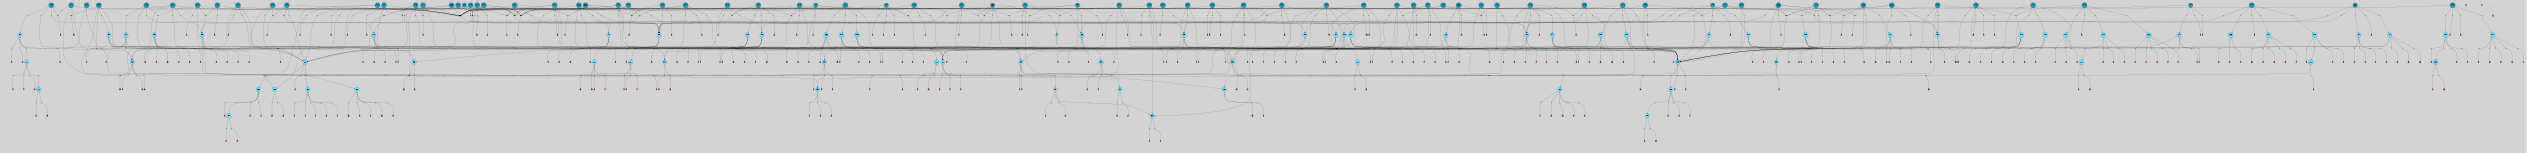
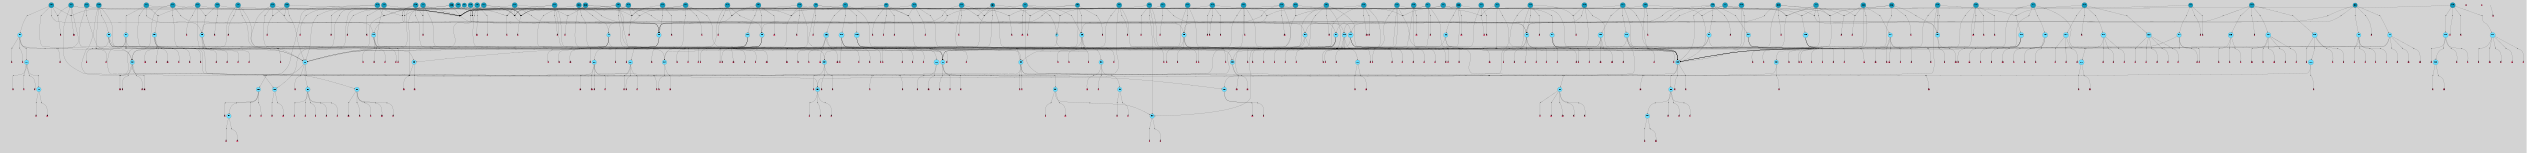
none -> (1295, 5)
(1055, 89) -> (1055, 89)
